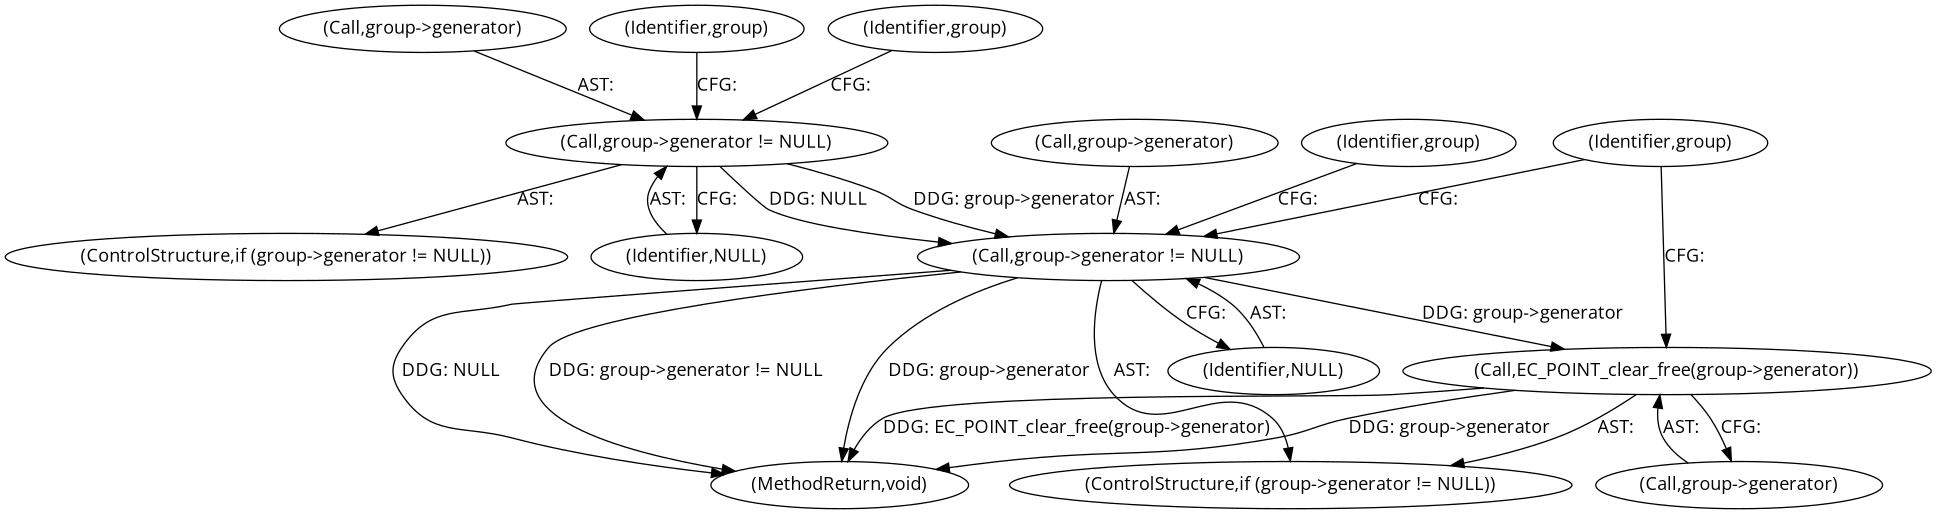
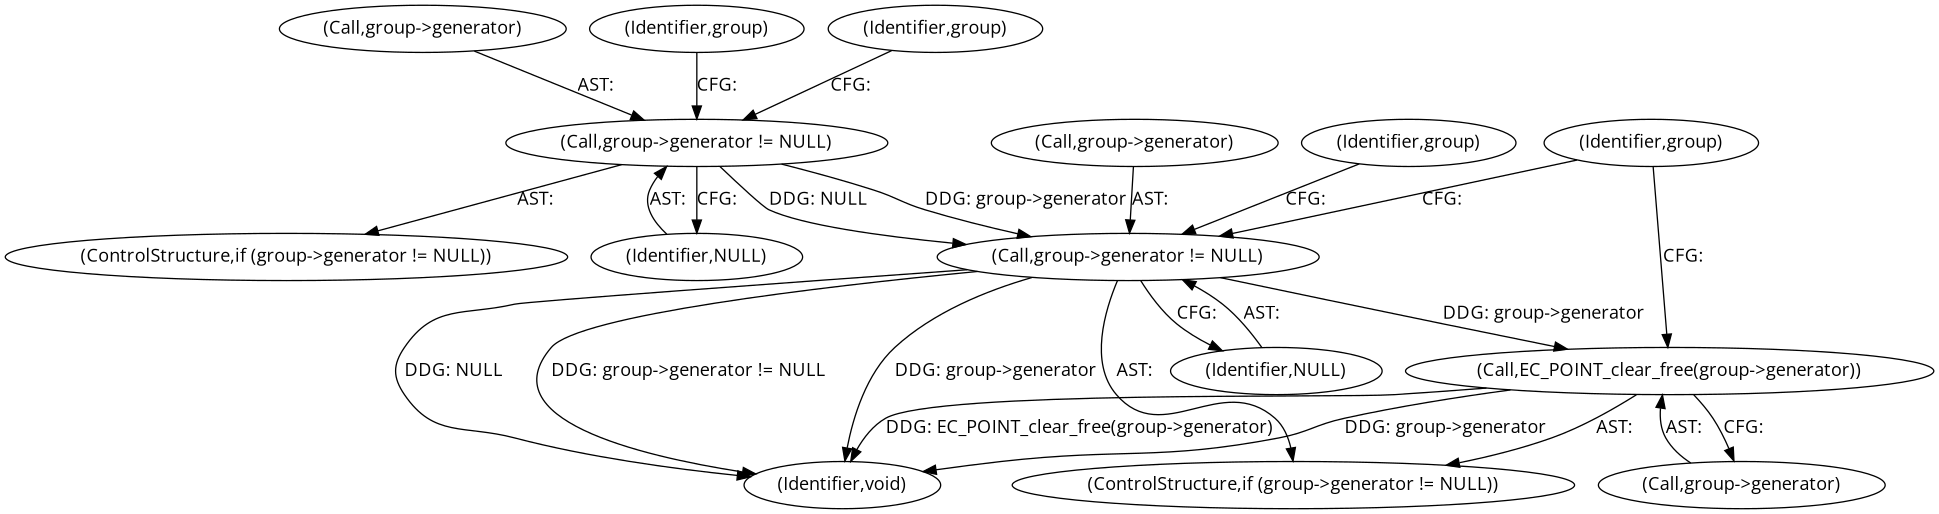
(840, 485) -> (842, 485)
